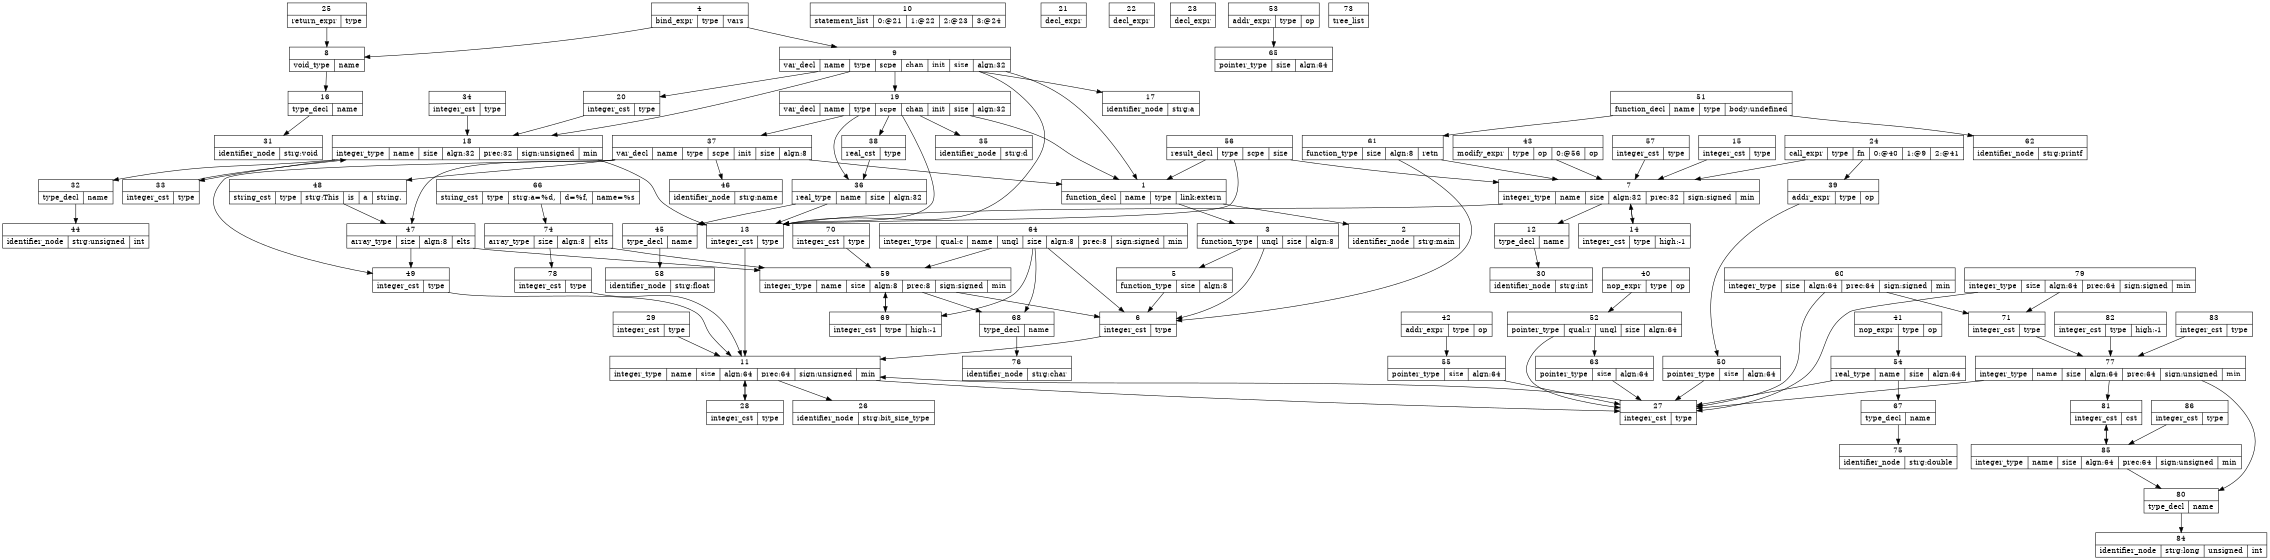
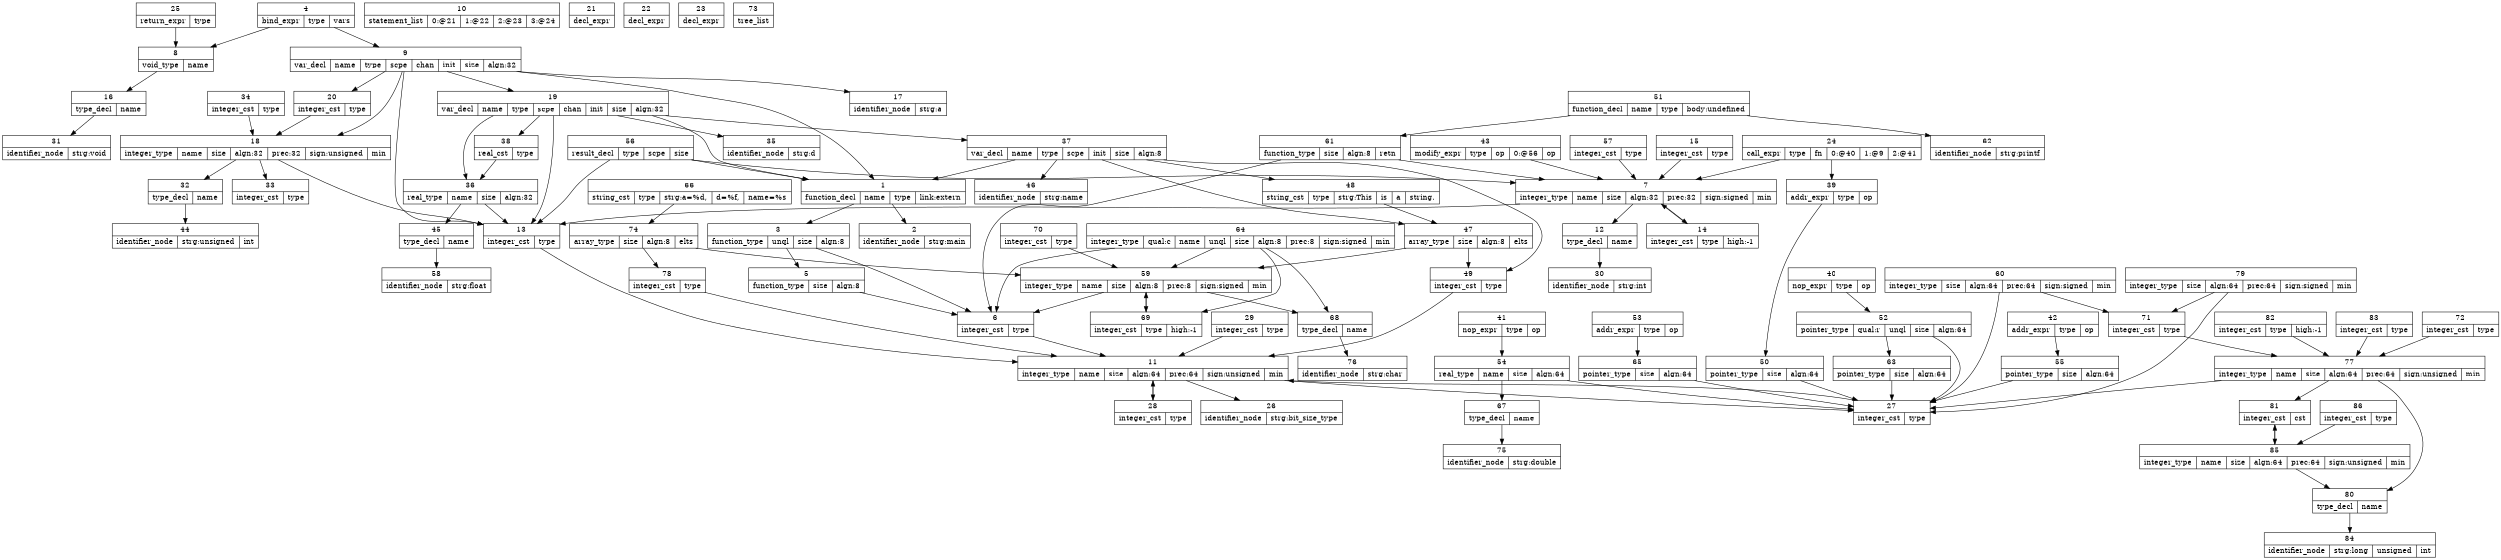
(269, 169) -> none
none -> (2461, 324)
none -> (1783, 396)
